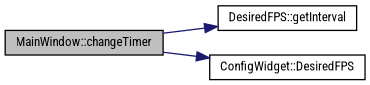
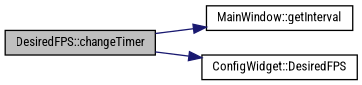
(287, 18) -> (280, 18)
(84, 43) -> (80, 43)
